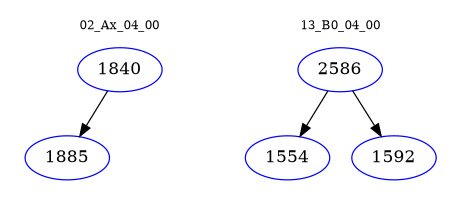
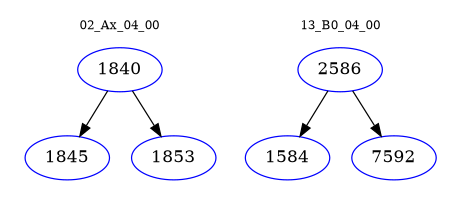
(67, 158) -> (67, 158)
none -> (174, 158)
(288, 158) -> (288, 158)
(394, 158) -> (394, 158)
